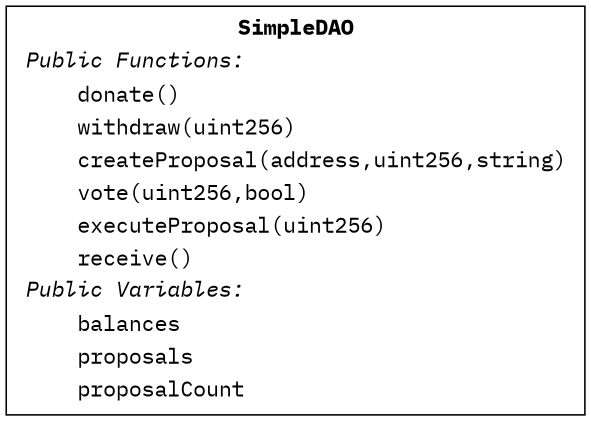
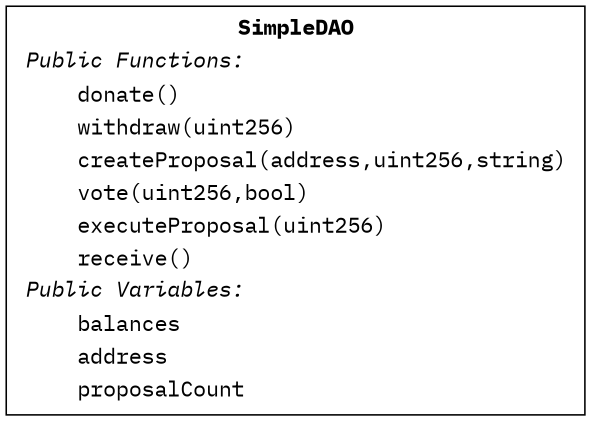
(110, 357) -> (97, 357)
